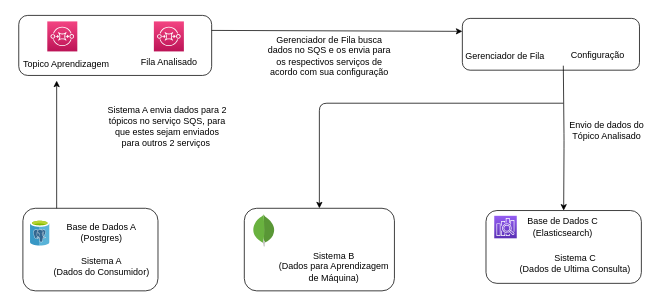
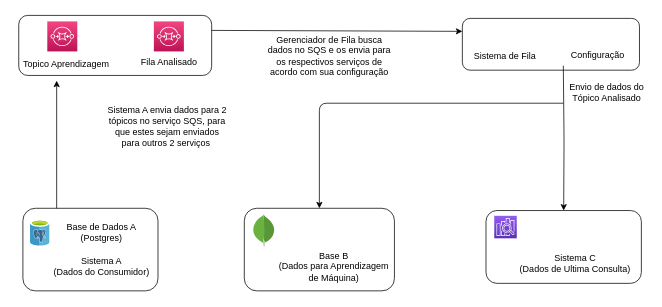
(505, 56) -> (505, 56)
(606, 130) -> (606, 92)
(563, 227) -> none
(334, 267) -> (334, 267)
